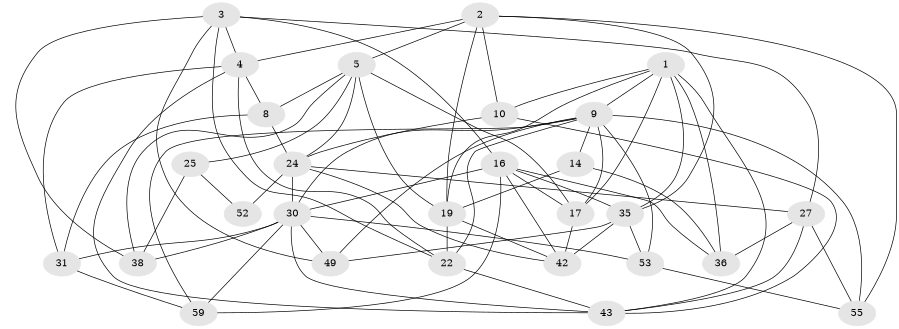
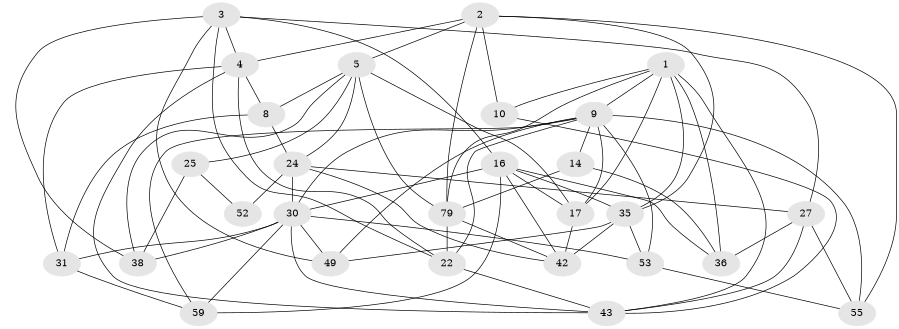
(359, 141) -> none
(447, 214) -> (447, 214)
